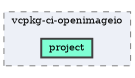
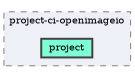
(67, 21) -> (67, 21)
